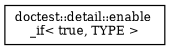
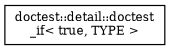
(85, 25) -> (85, 25)
